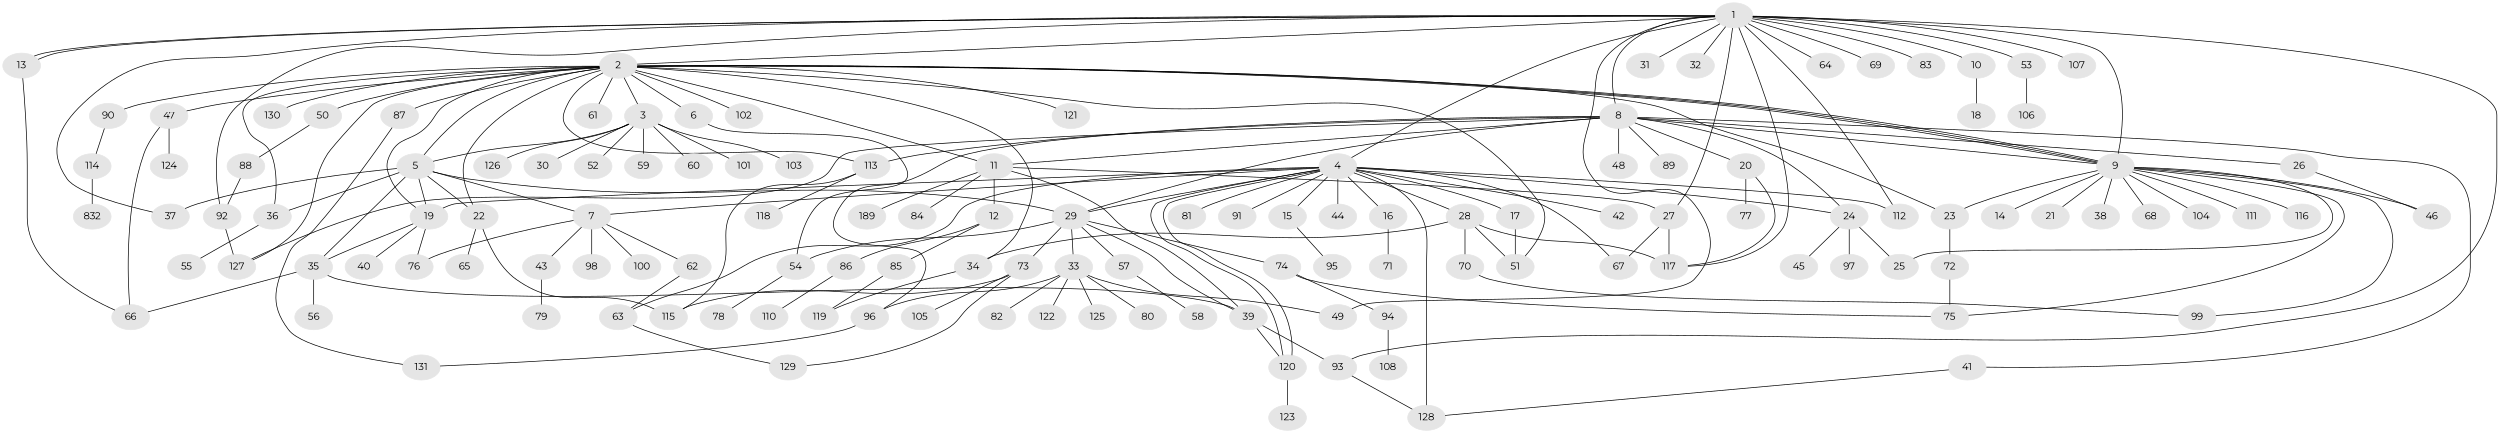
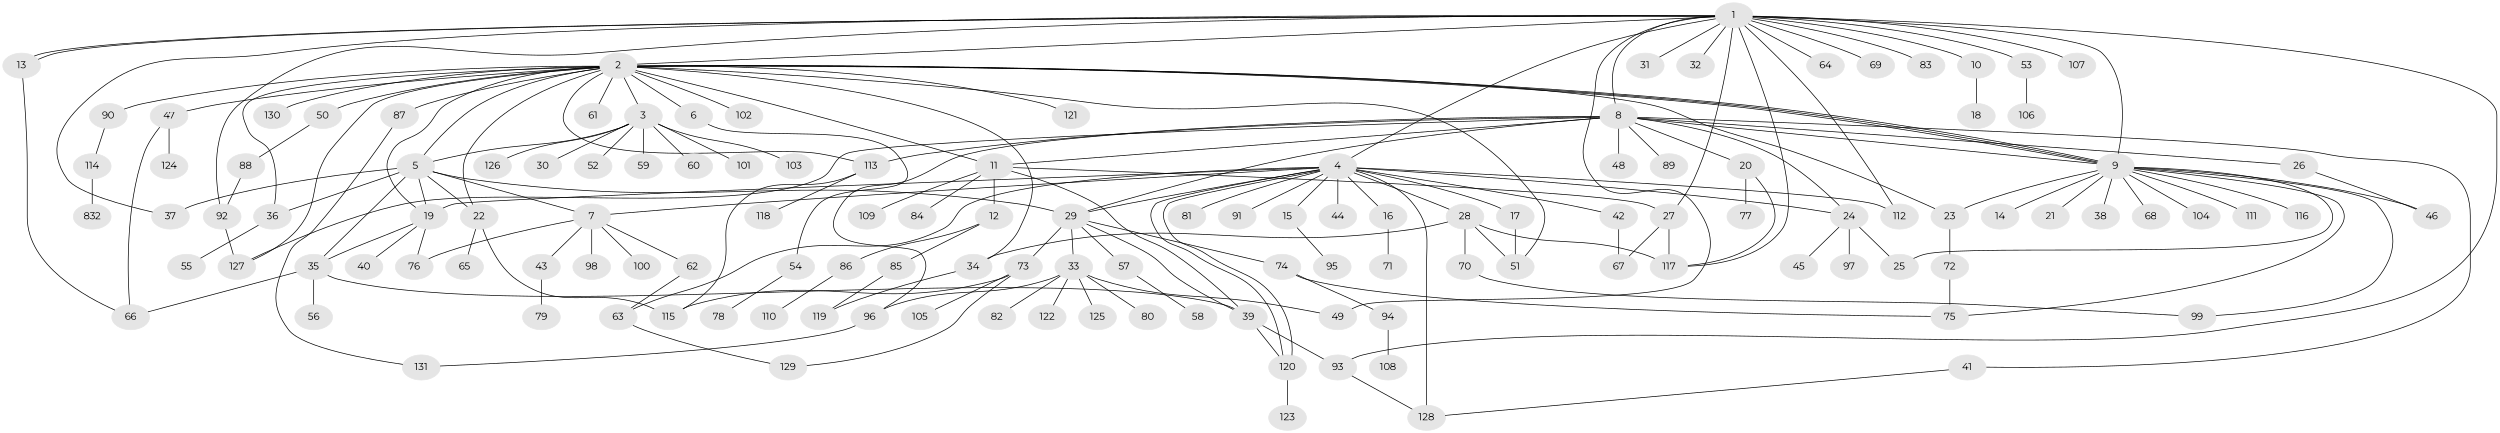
(1479, 184) -> (1619, 242)
(867, 217) -> (867, 217)
(968, 236) -> none
